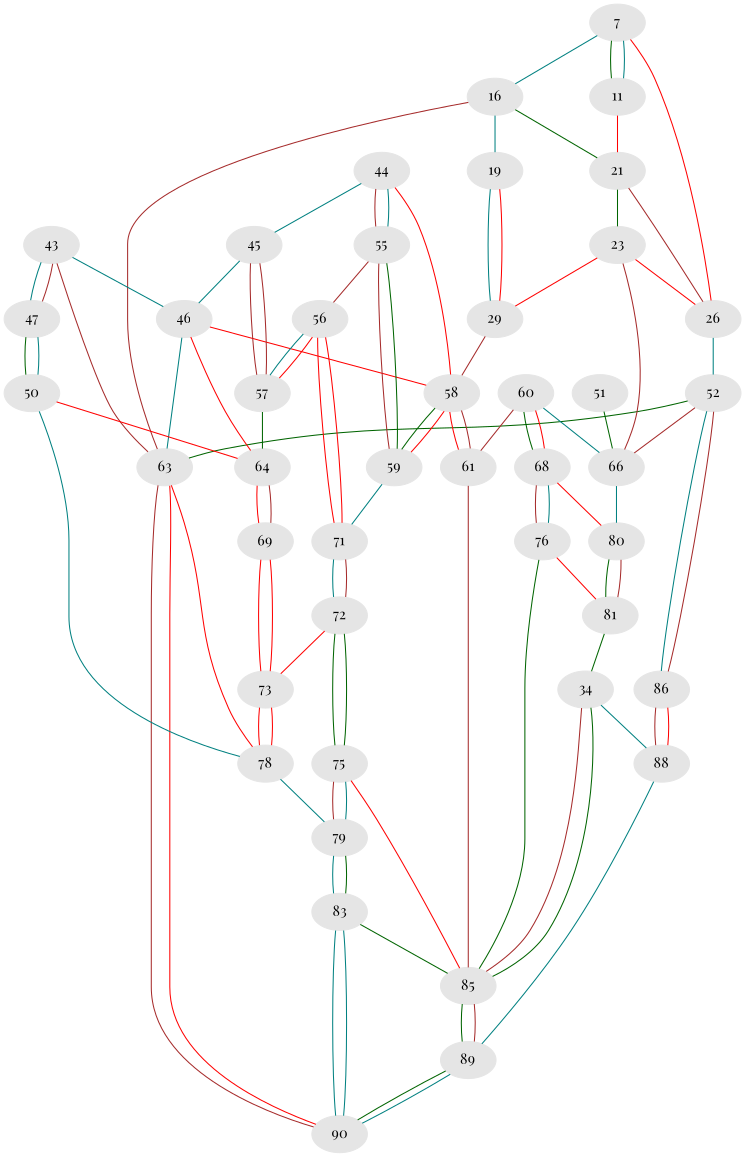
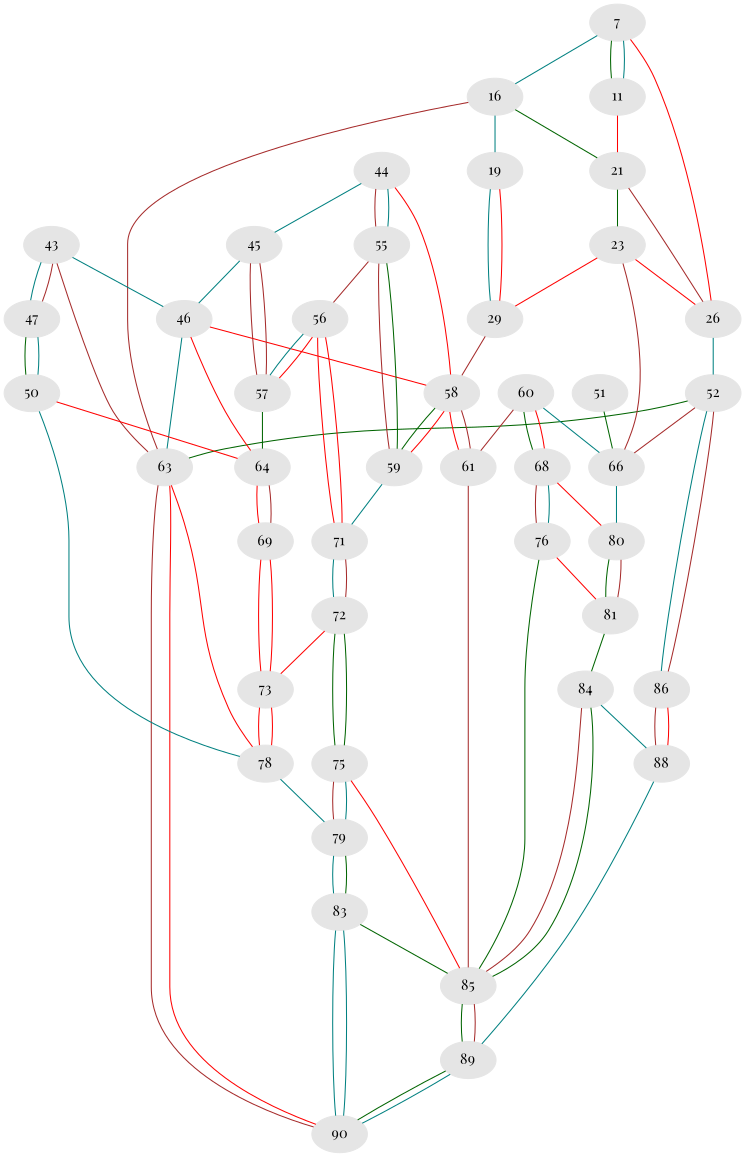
(586, 690) -> (586, 690)
